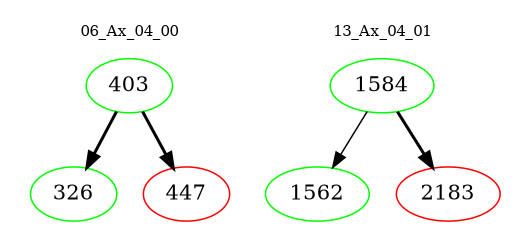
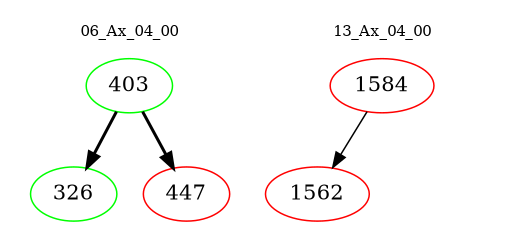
(383, 32) -> (383, 32)
(382, 86) -> (382, 86)
(317, 194) -> (317, 194)
(448, 194) -> none
